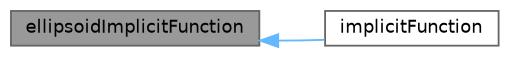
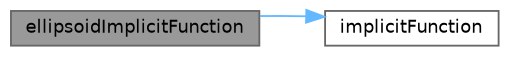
(301, 40) -> (283, 16)
